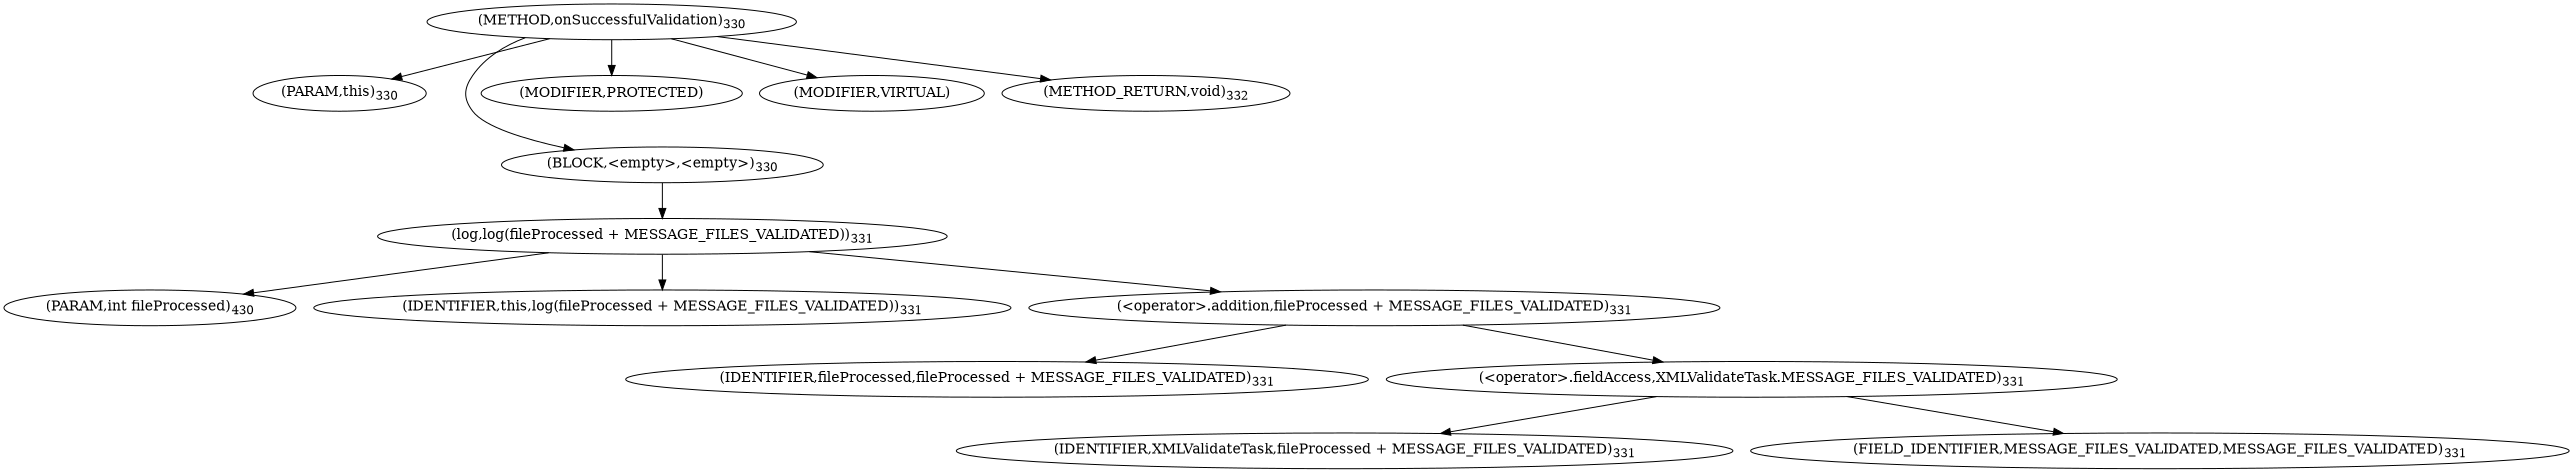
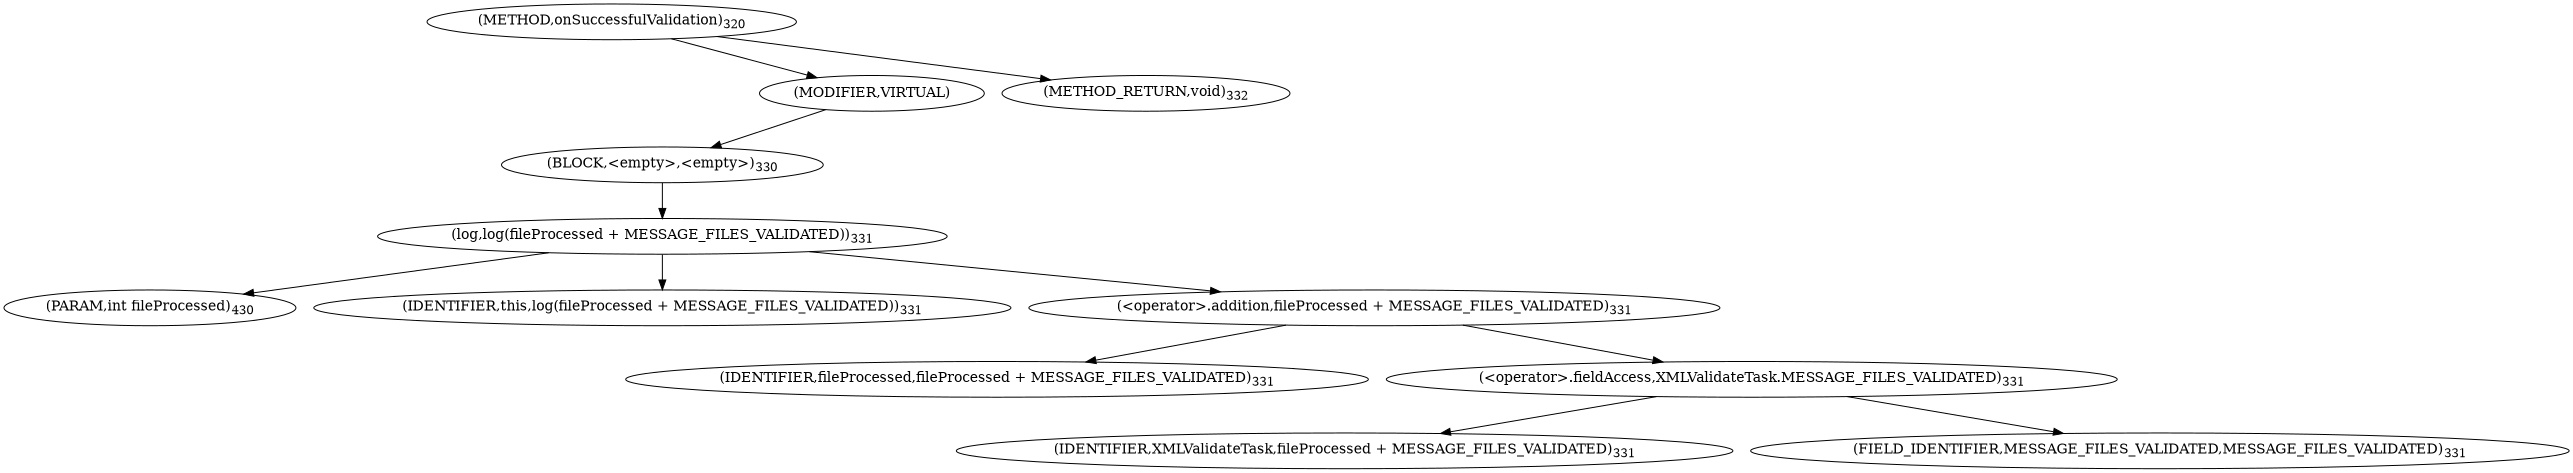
(734, 20) -> (734, 20)
(340, 93) -> none
(612, 93) -> none
(471, 109) -> (773, 127)
